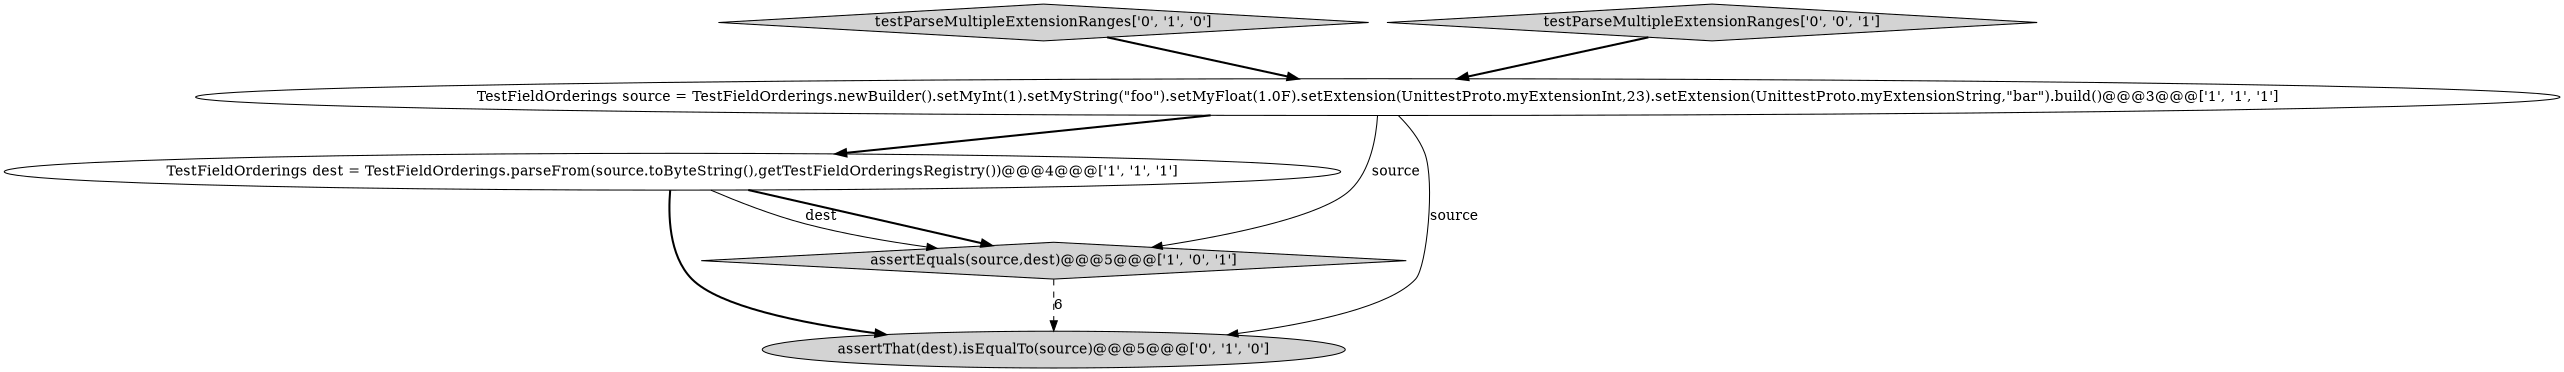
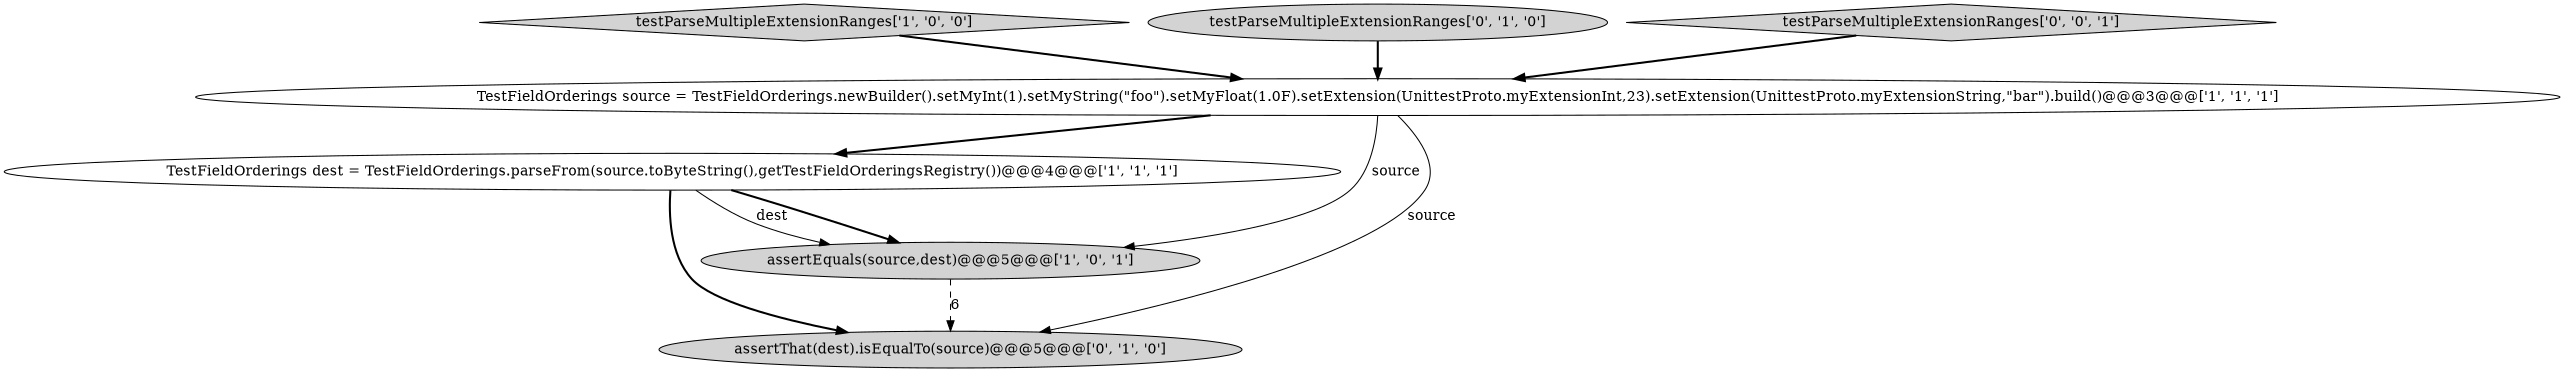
none -> (804, 22)
(1043, 22) -> (1378, 22)
(1054, 261) -> (951, 261)
